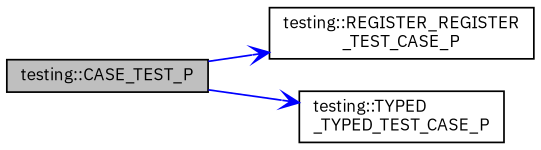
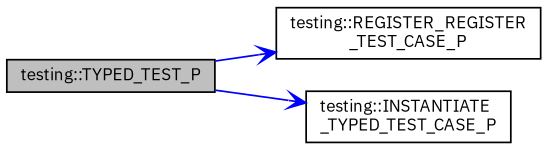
(107, 76) -> (111, 76)
(402, 117) -> (408, 117)
